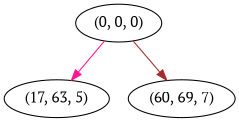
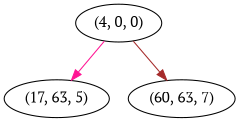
(119, 23) -> (119, 23)
(182, 99) -> (182, 99)
